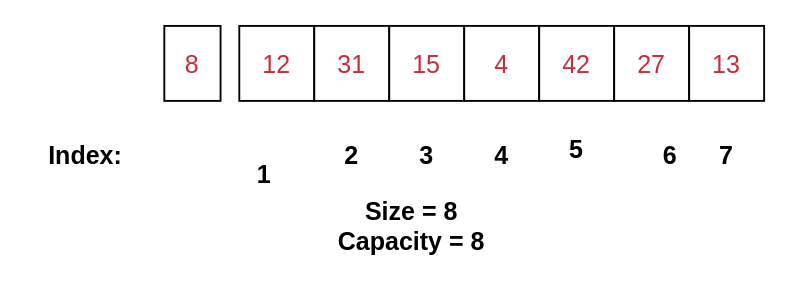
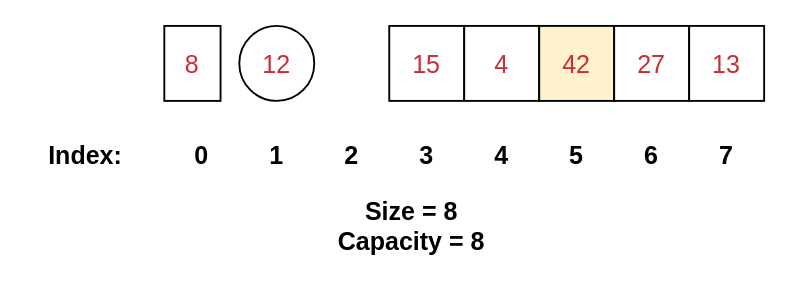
(277, 63) -> (277, 63)
(352, 63) -> none
(577, 63) -> (577, 63)
(577, 148) -> (577, 154)
none -> (202, 154)
(671, 154) -> (652, 154)
(264, 173) -> (277, 154)
